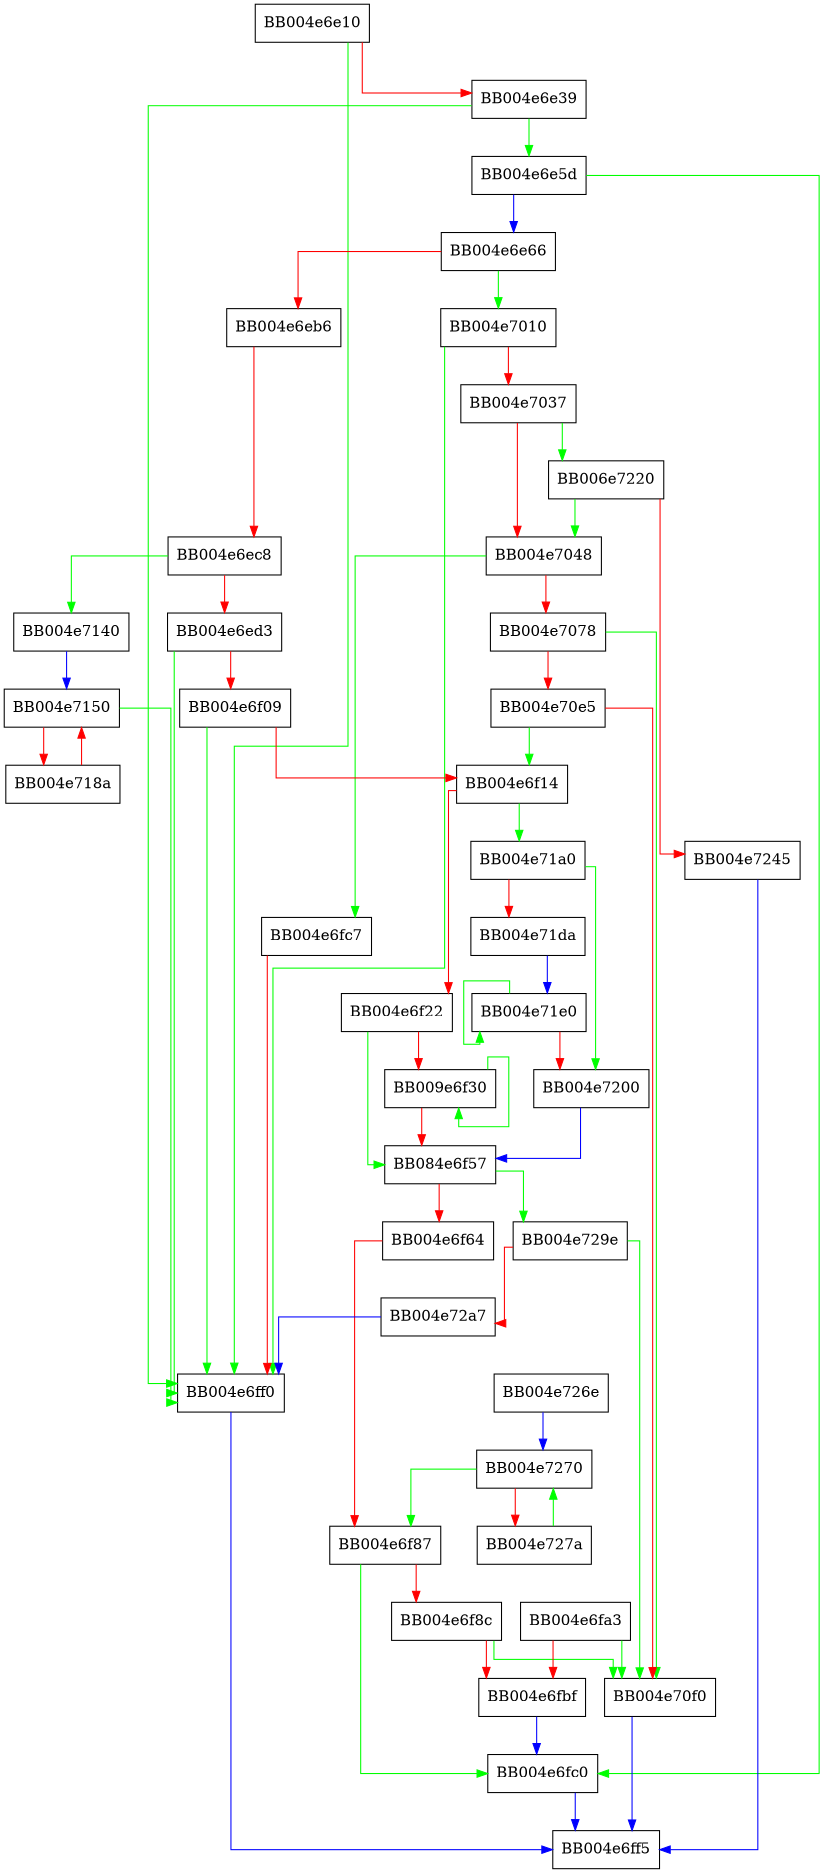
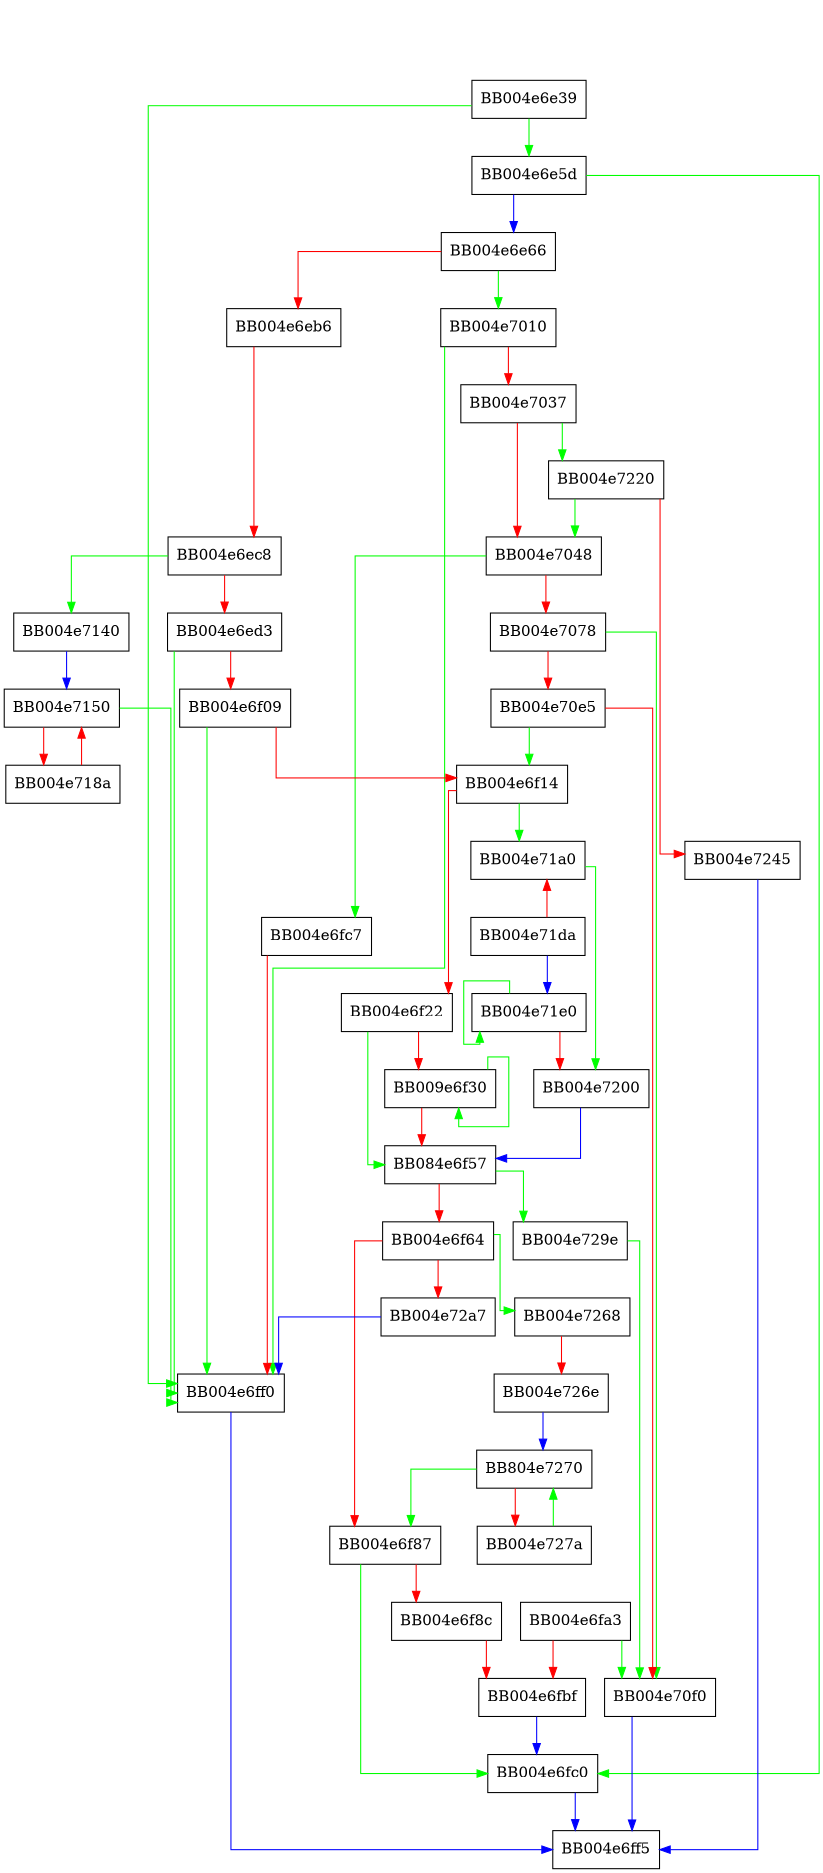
(312, 23) -> none
(606, 480) -> (606, 480)
(509, 893) -> (547, 904)
(504, 1281) -> (438, 1273)
none -> (572, 1317)
(534, 1469) -> (534, 1469)
(545, 1659) -> none
